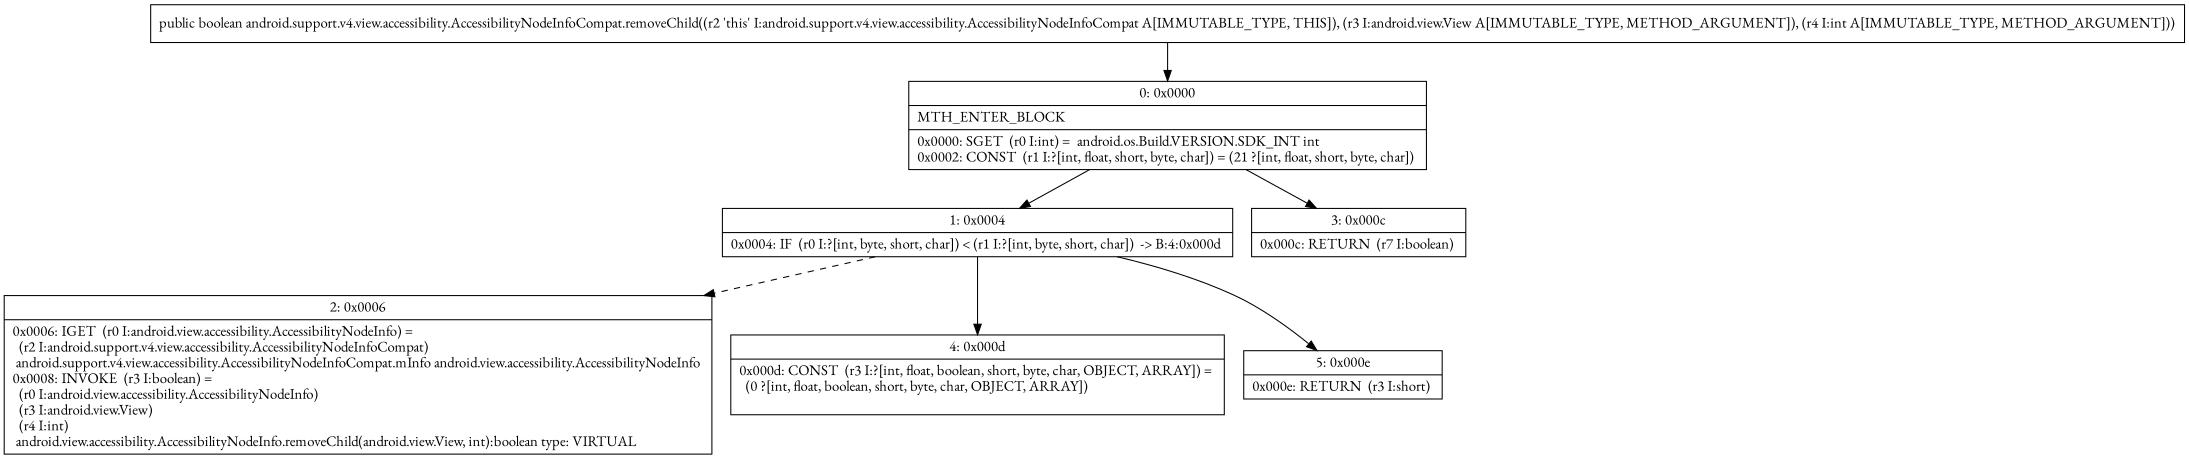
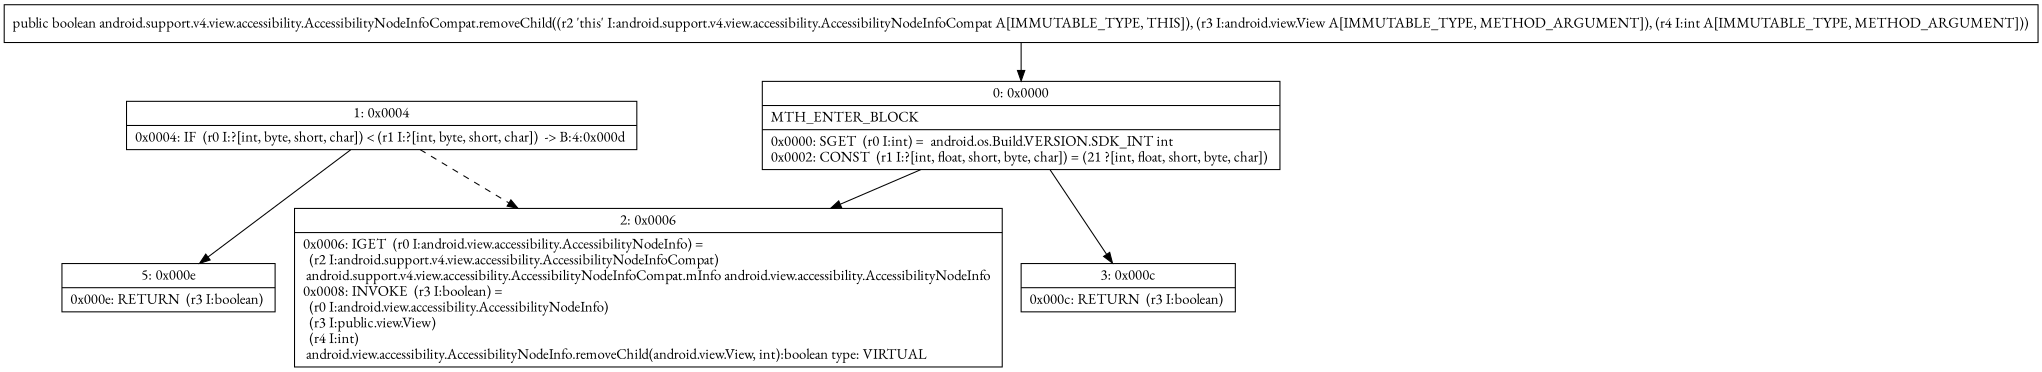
(1059, 186) -> (881, 187)
(1359, 244) -> (1128, 299)
(978, 375) -> none
(1343, 386) -> (169, 299)
(83, 410) -> (370, 323)
